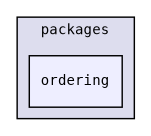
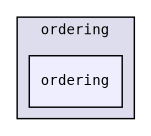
(76, 31) -> (76, 31)
